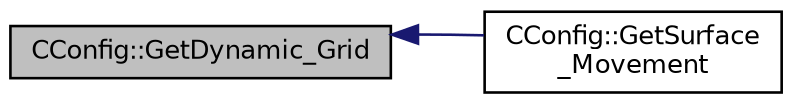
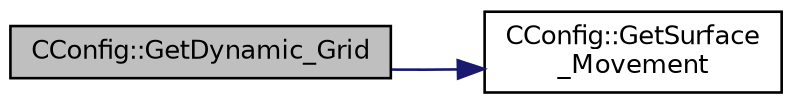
(451, 35) -> (425, 70)
